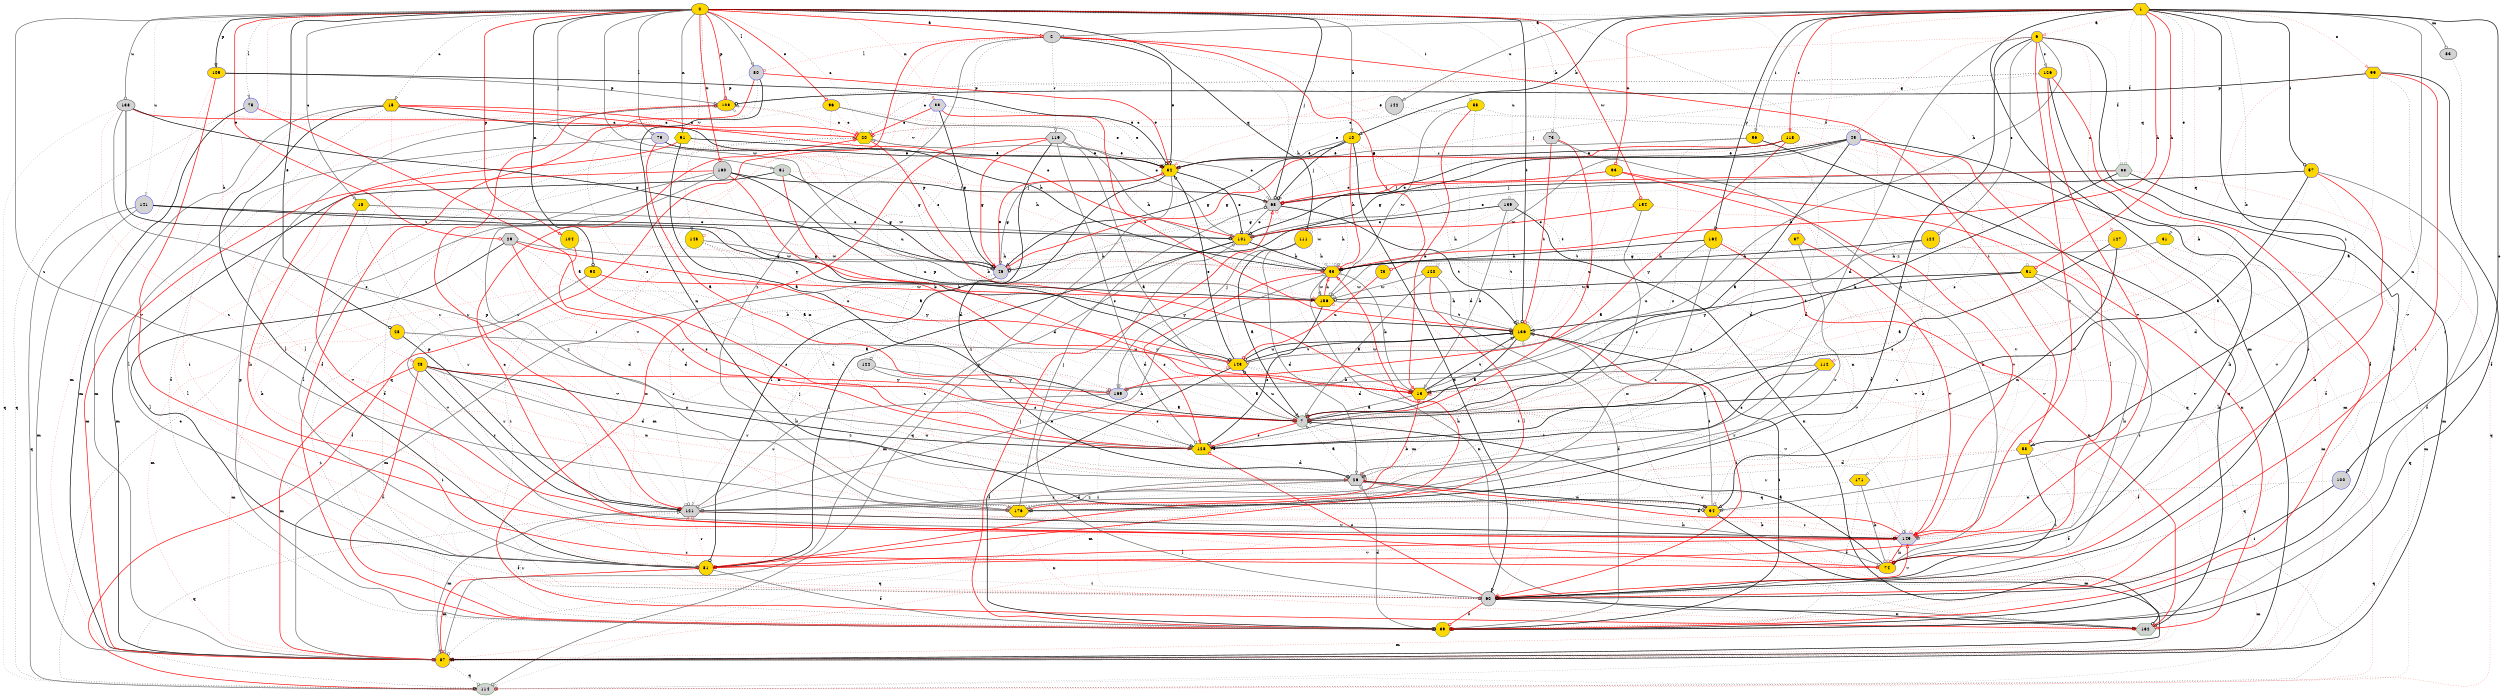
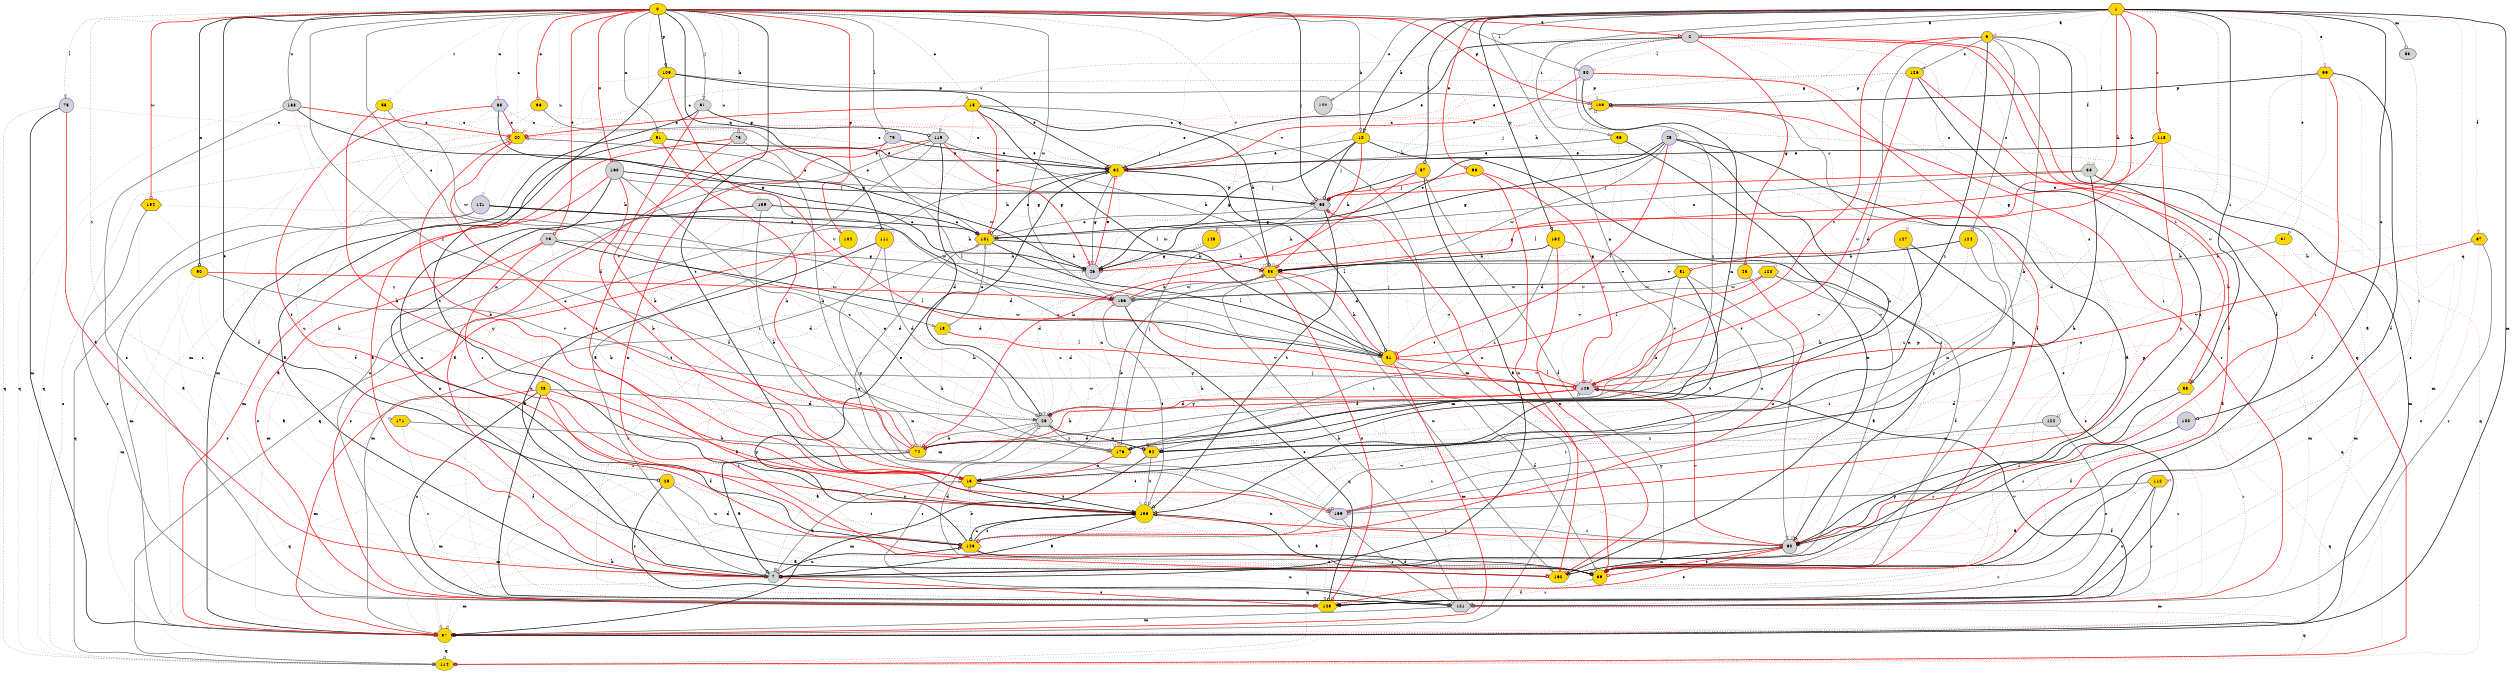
(885, 222) -> (816, 128)
(1434, 227) -> (569, 217)
(701, 230) -> (603, 414)
(694, 239) -> (1211, 239)
(861, 270) -> (1036, 310)
(1324, 301) -> (1122, 301)
(528, 366) -> (650, 476)
(2146, 629) -> (1558, 577)
(443, 660) -> (445, 635)
(485, 689) -> (445, 665)
